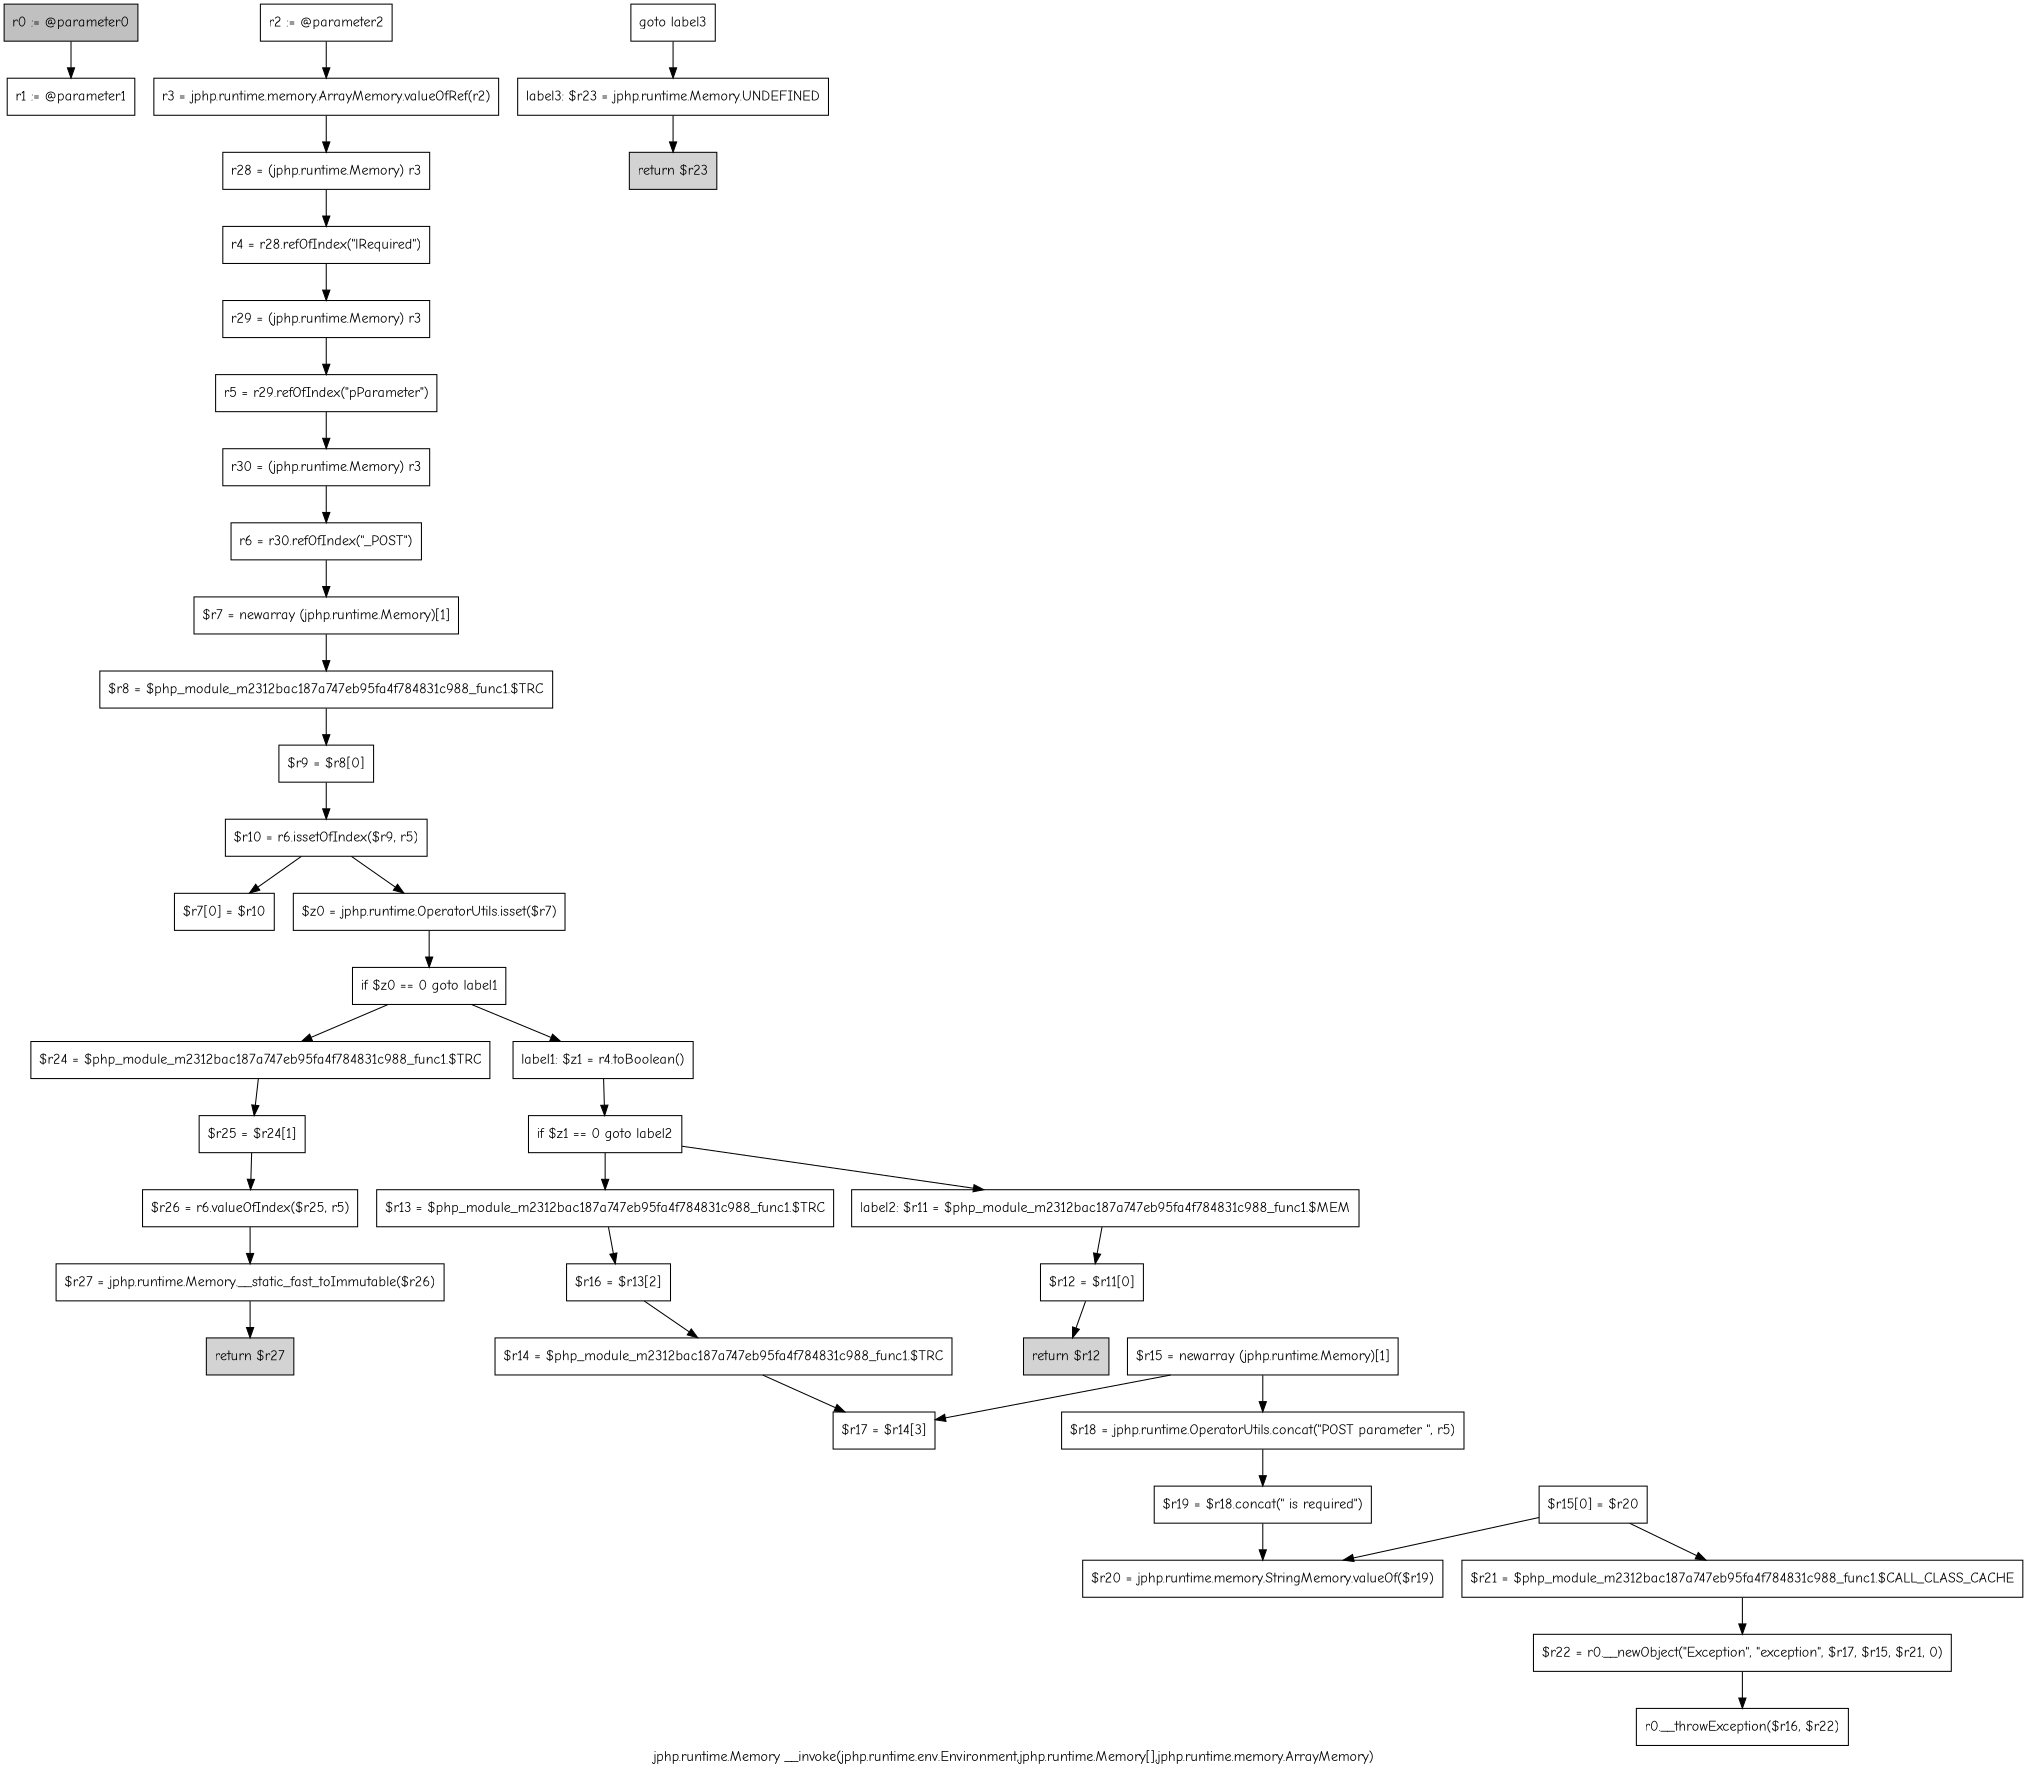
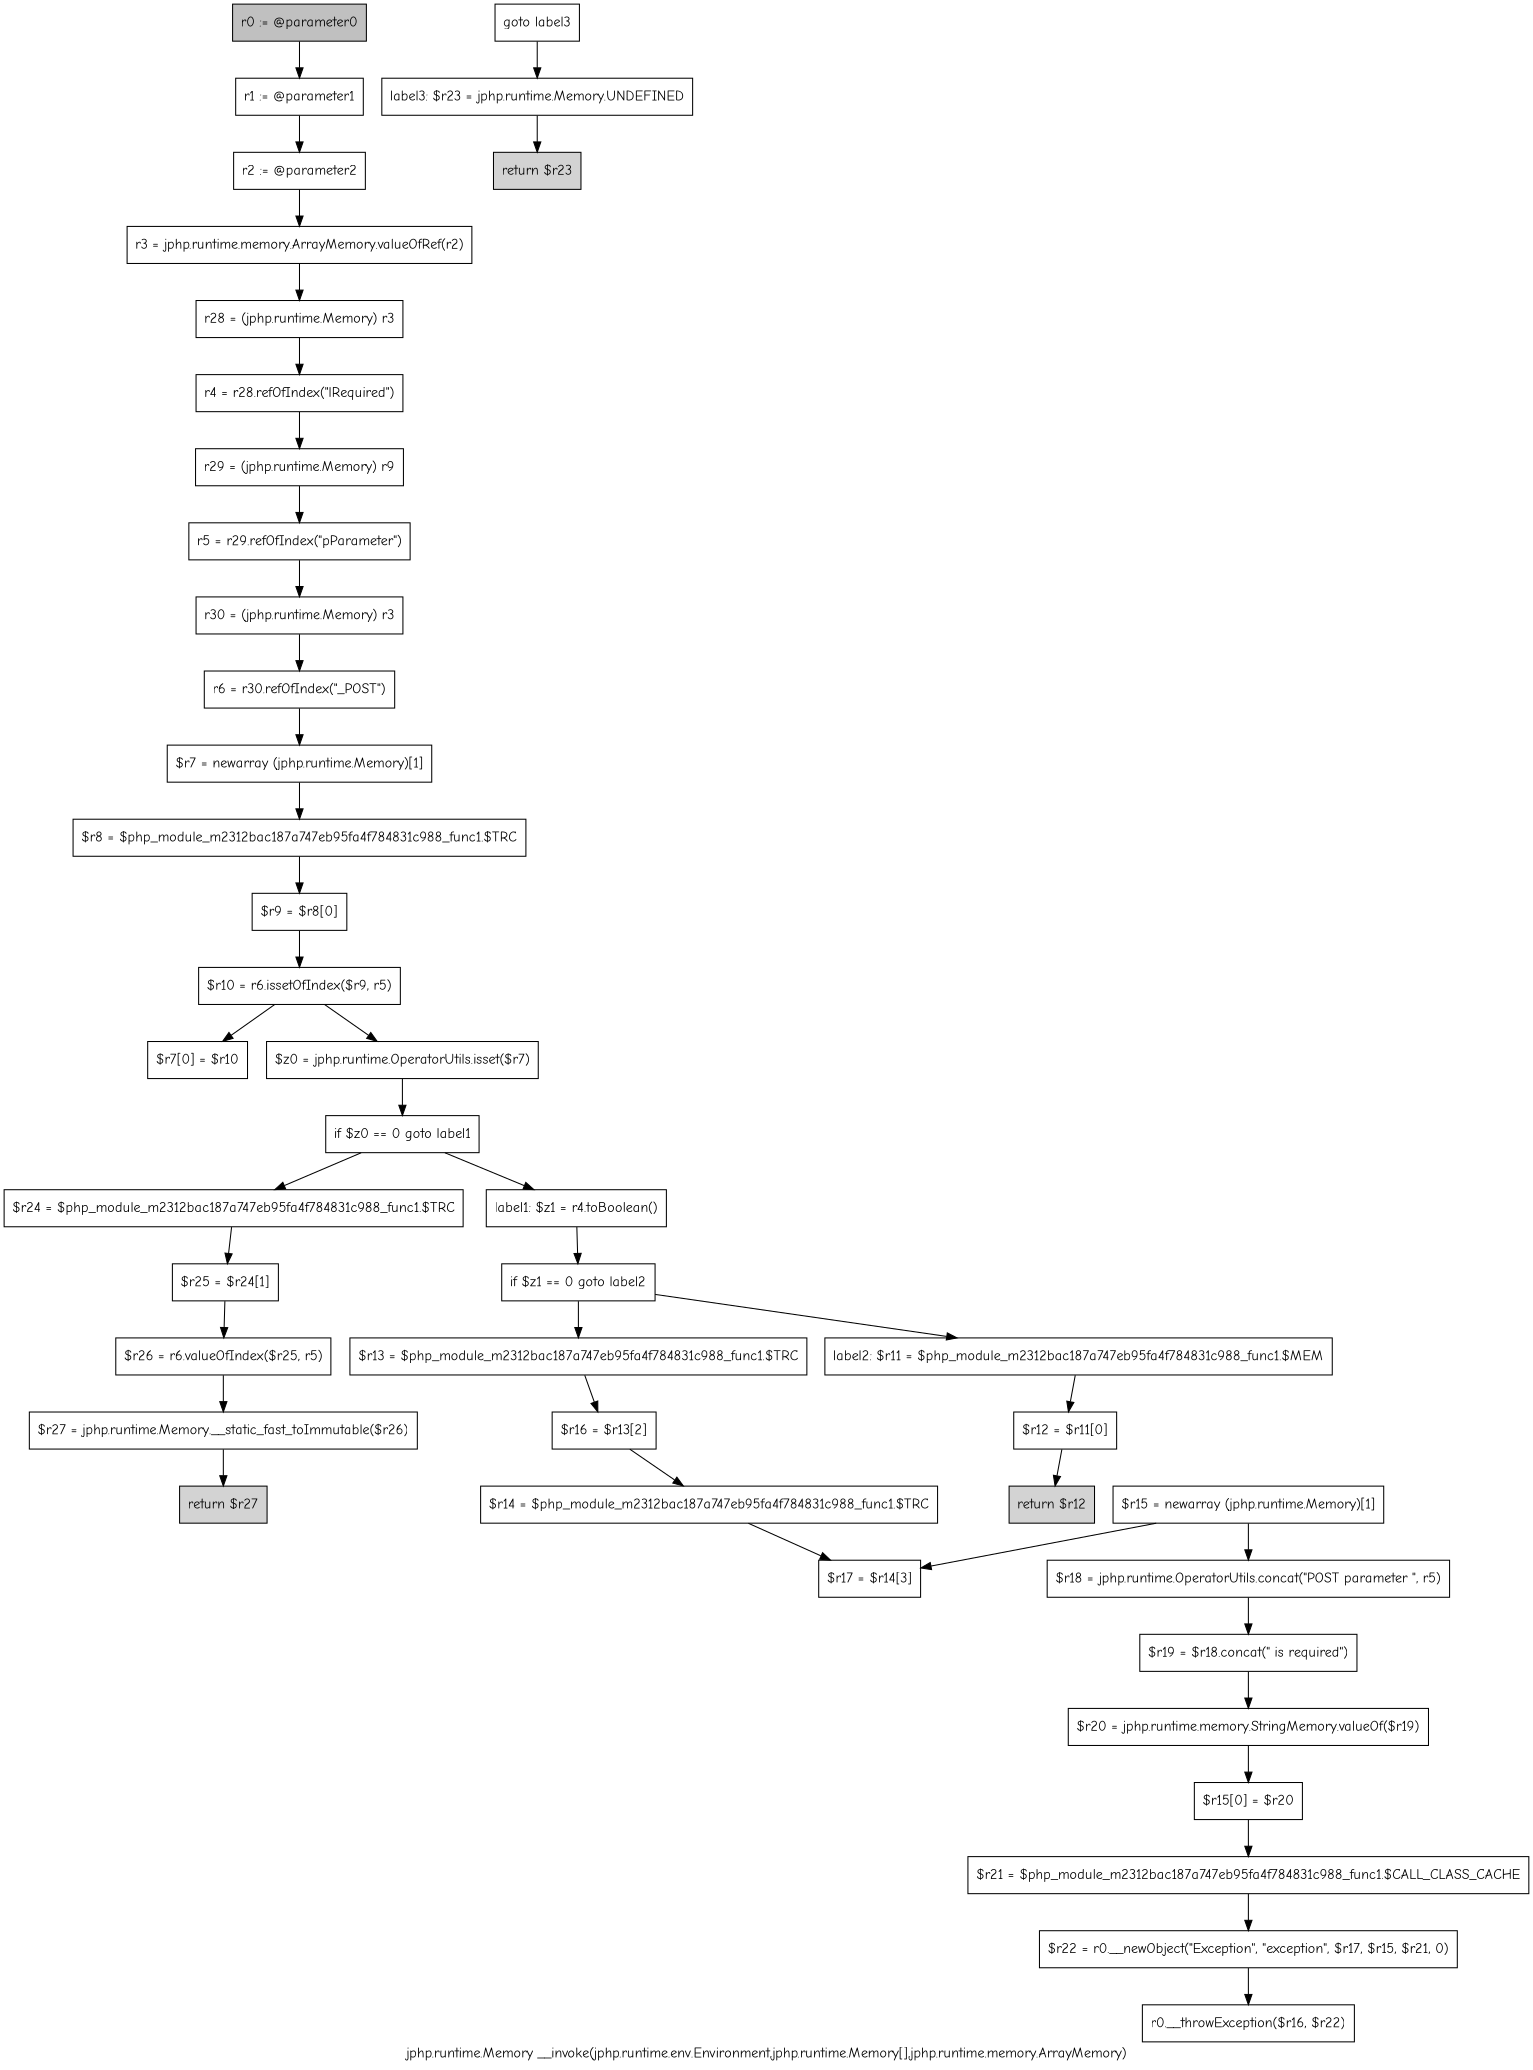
none -> (299, 129)
(326, 319) -> (299, 467)
(1446, 1538) -> (1248, 1759)
